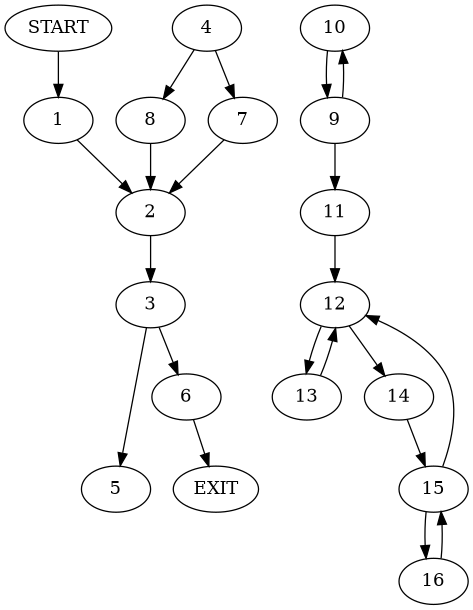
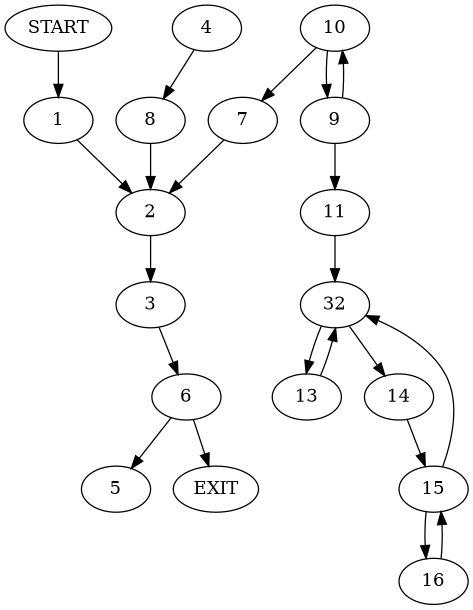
(222, 68) -> (294, 70)
(335, 305) -> (335, 305)
(135, 390) -> (155, 438)
